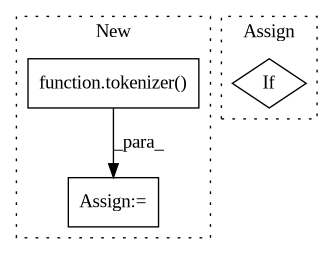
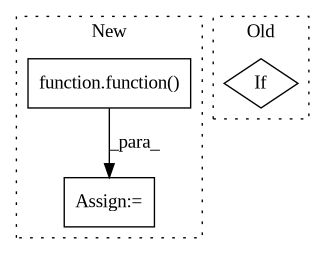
(269, 32) -> (261, 32)
(113, 83) -> (109, 83)
